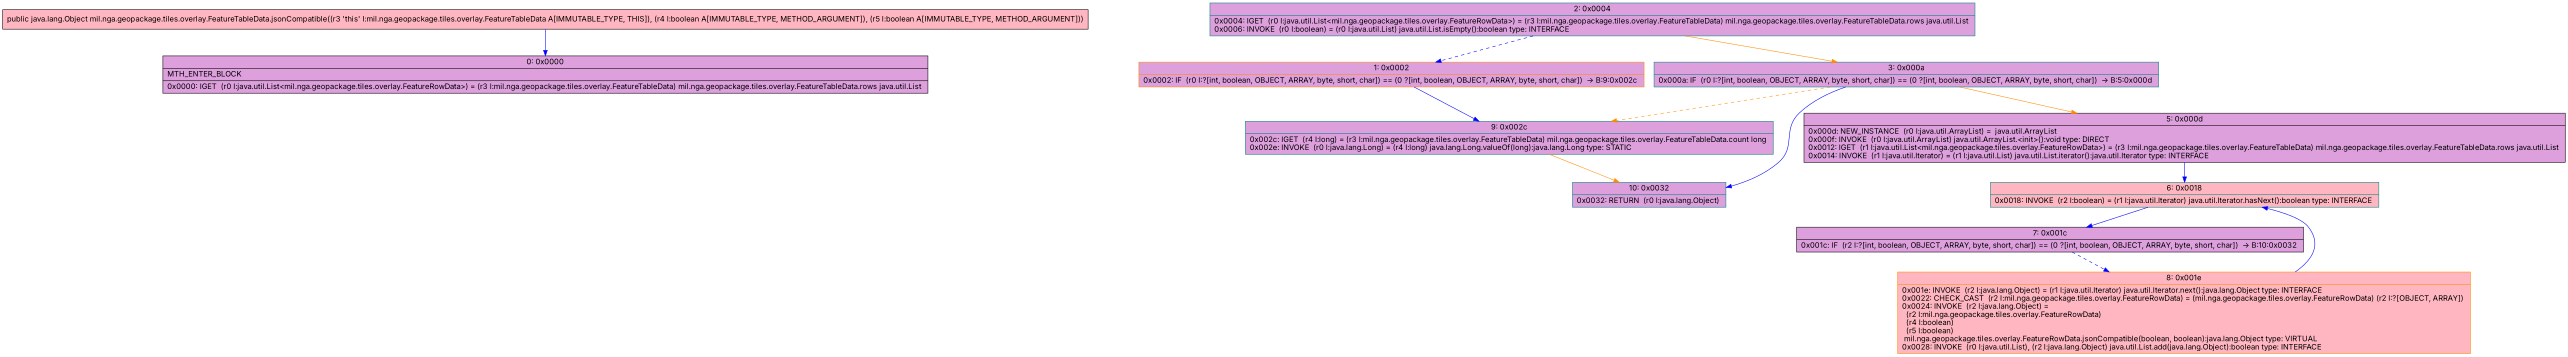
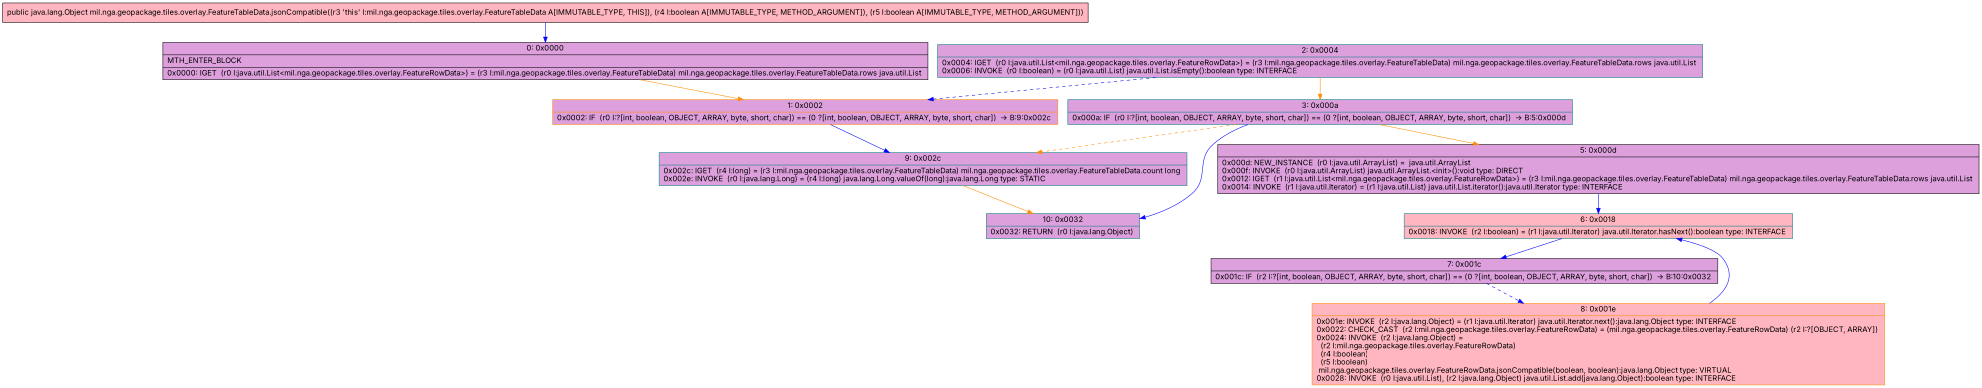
none -> (689, 89)
